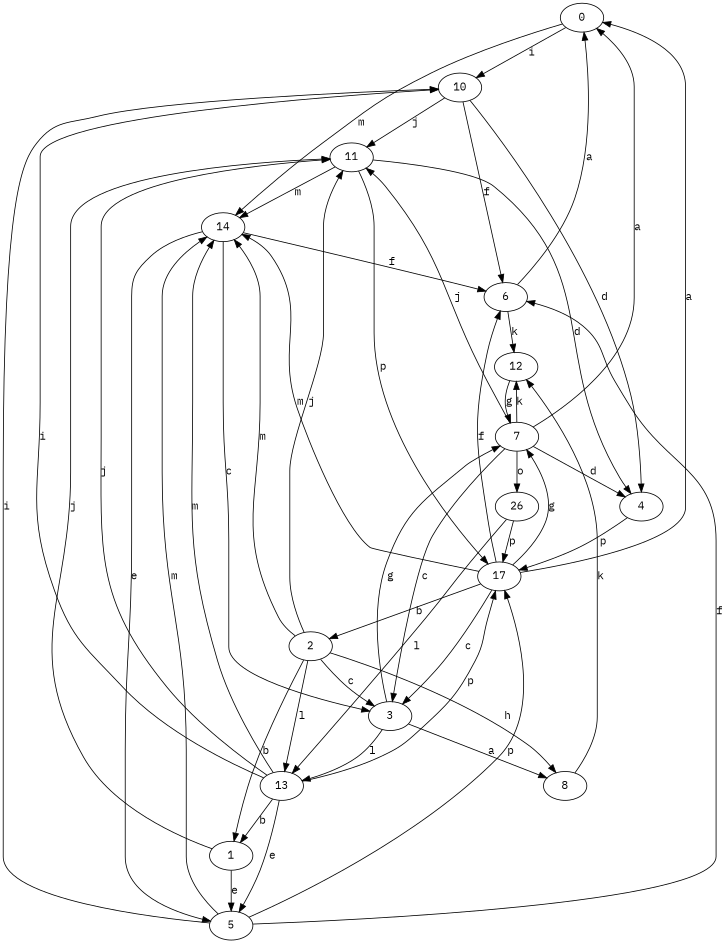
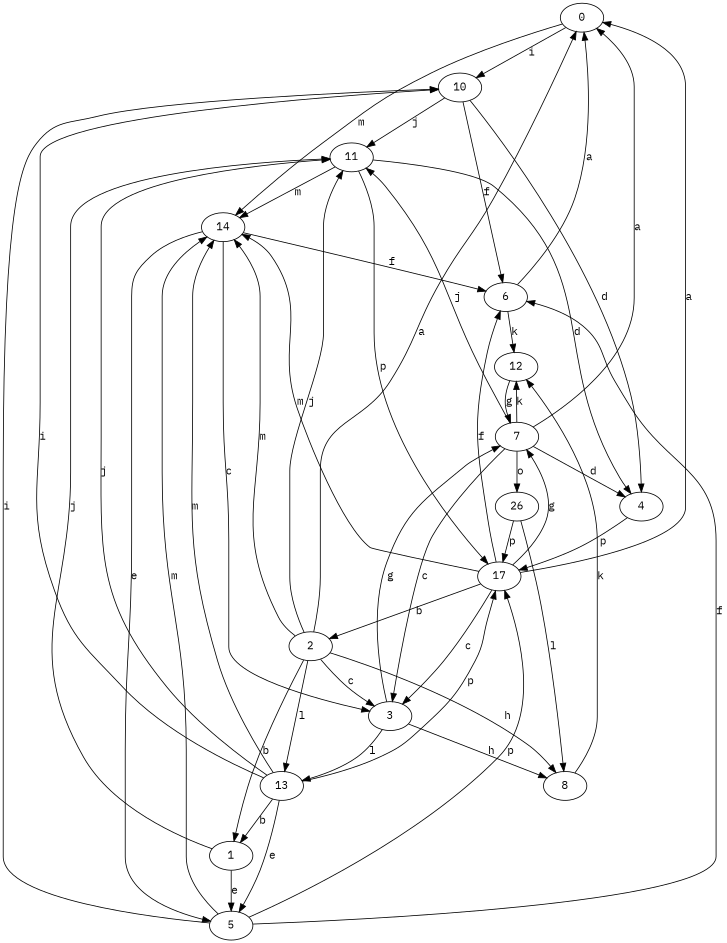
none -> (415, 333)
(409, 638) -> (547, 641)
(492, 751) -> (492, 751)
